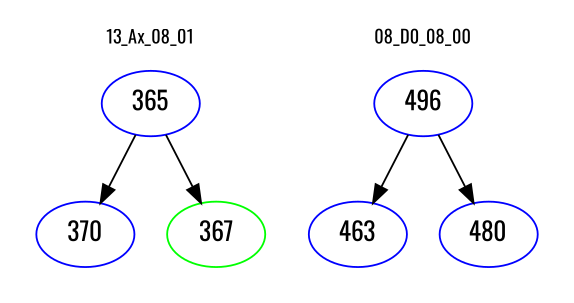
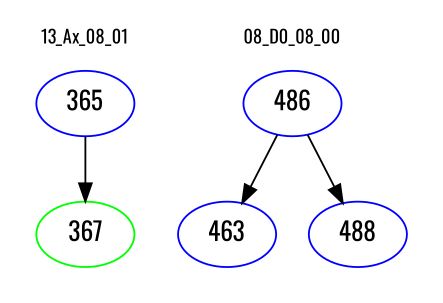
(423, 104) -> (292, 104)
(85, 234) -> none
(489, 234) -> (358, 234)
